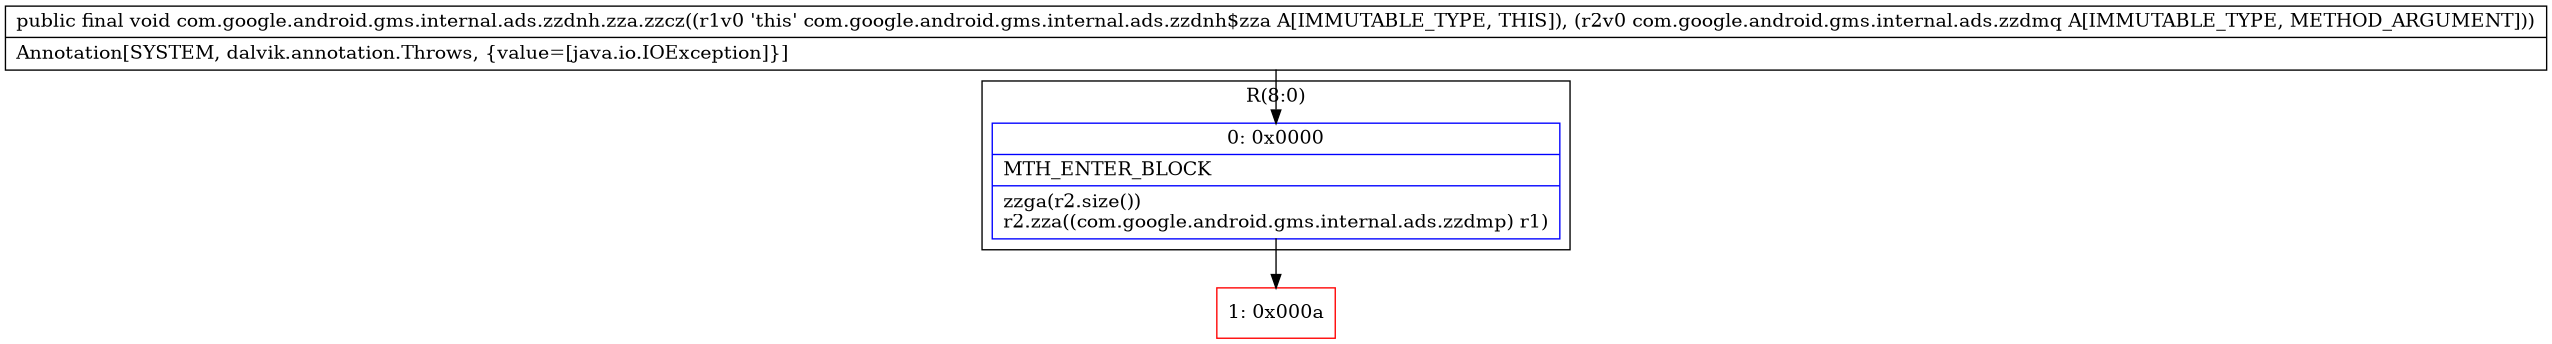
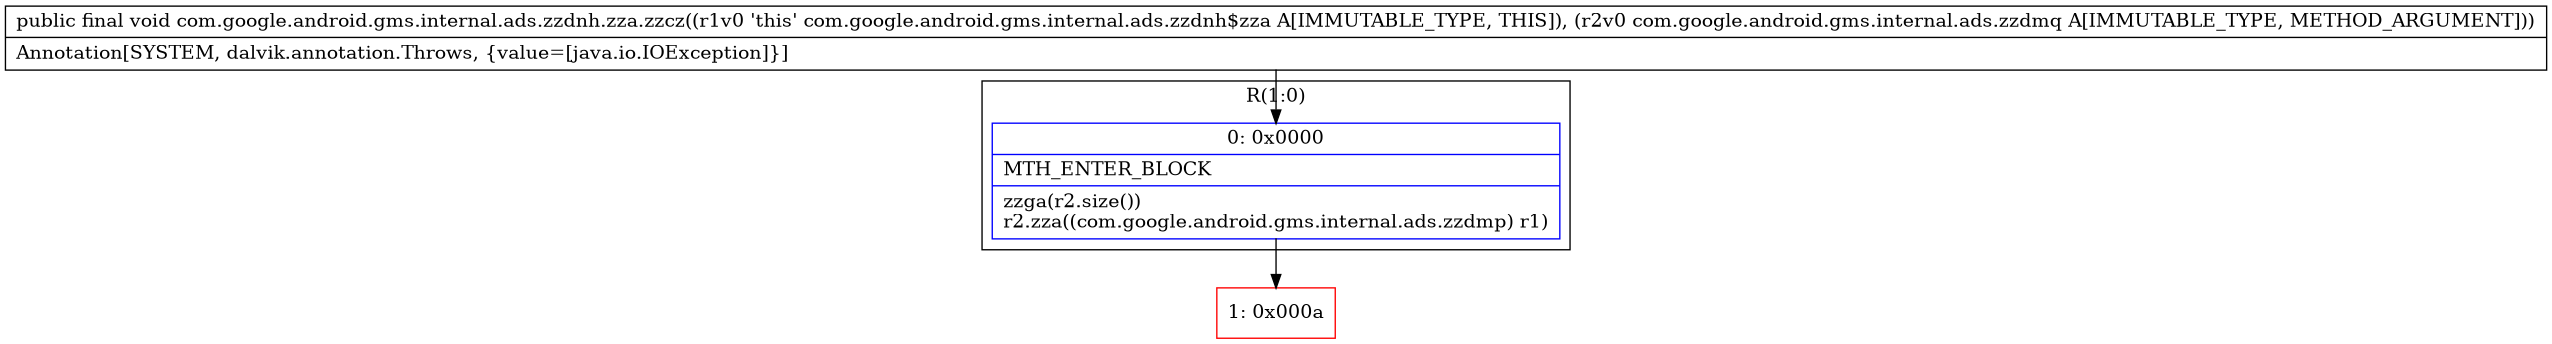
(1276, 97) -> (1276, 97)
